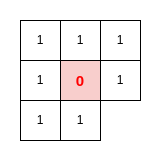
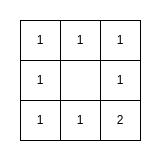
(81, 81) -> none
none -> (121, 121)
